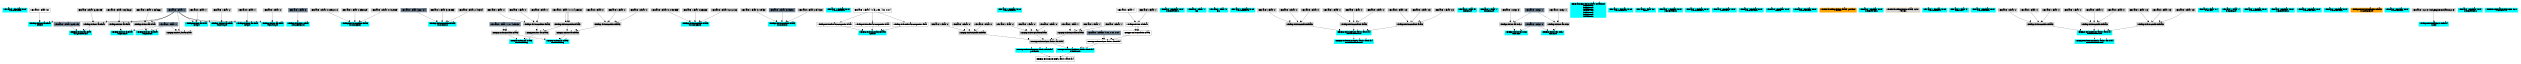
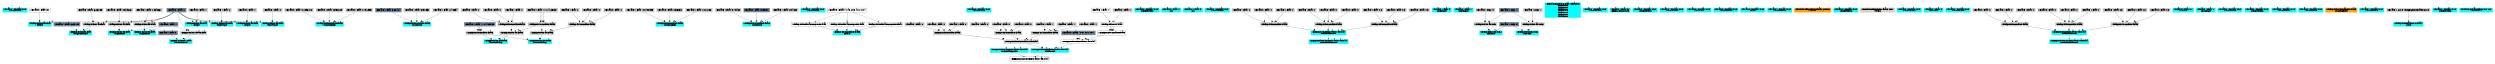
(1646, 10) -> (1620, 10)
none -> (188, 37)
(1035, 50) -> (1009, 50)
